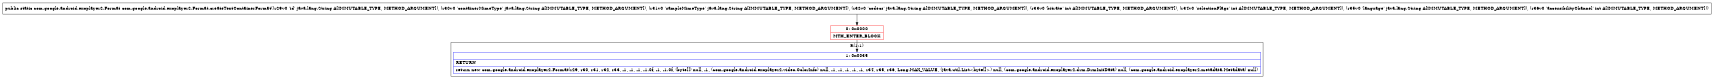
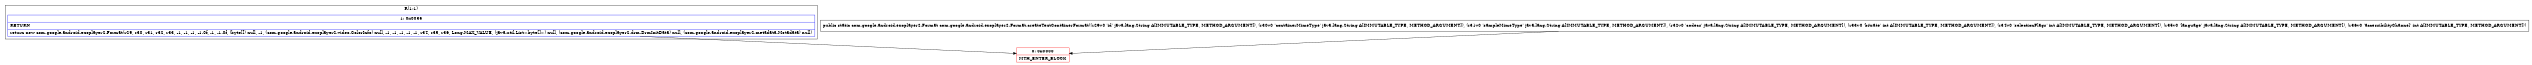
(857, 44) -> (827, 45)
